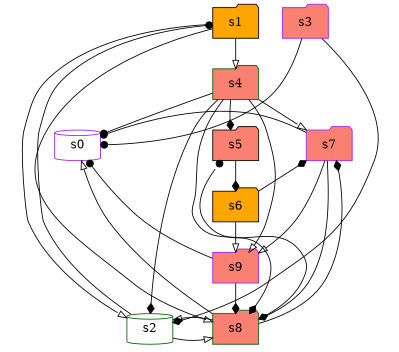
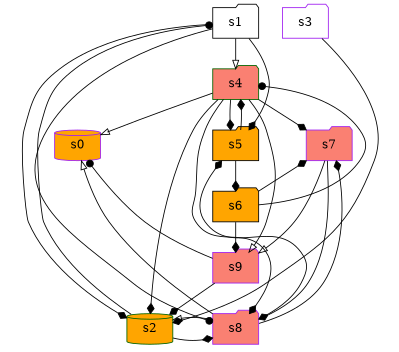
(236, 23) -> (236, 23)
(305, 23) -> (305, 23)
none -> (269, 79)
(160, 112) -> (160, 112)
(278, 112) -> (278, 112)
(197, 113) -> none
none -> (241, 120)
(225, 123) -> none
(26, 124) -> (26, 124)
(45, 134) -> (45, 134)
(78, 145) -> (78, 145)
(236, 145) -> (236, 145)
none -> (365, 149)
(236, 232) -> (236, 232)
(269, 237) -> (269, 237)
(236, 293) -> (197, 296)
(150, 329) -> (150, 329)
(236, 329) -> (236, 329)
(189, 340) -> (189, 340)
